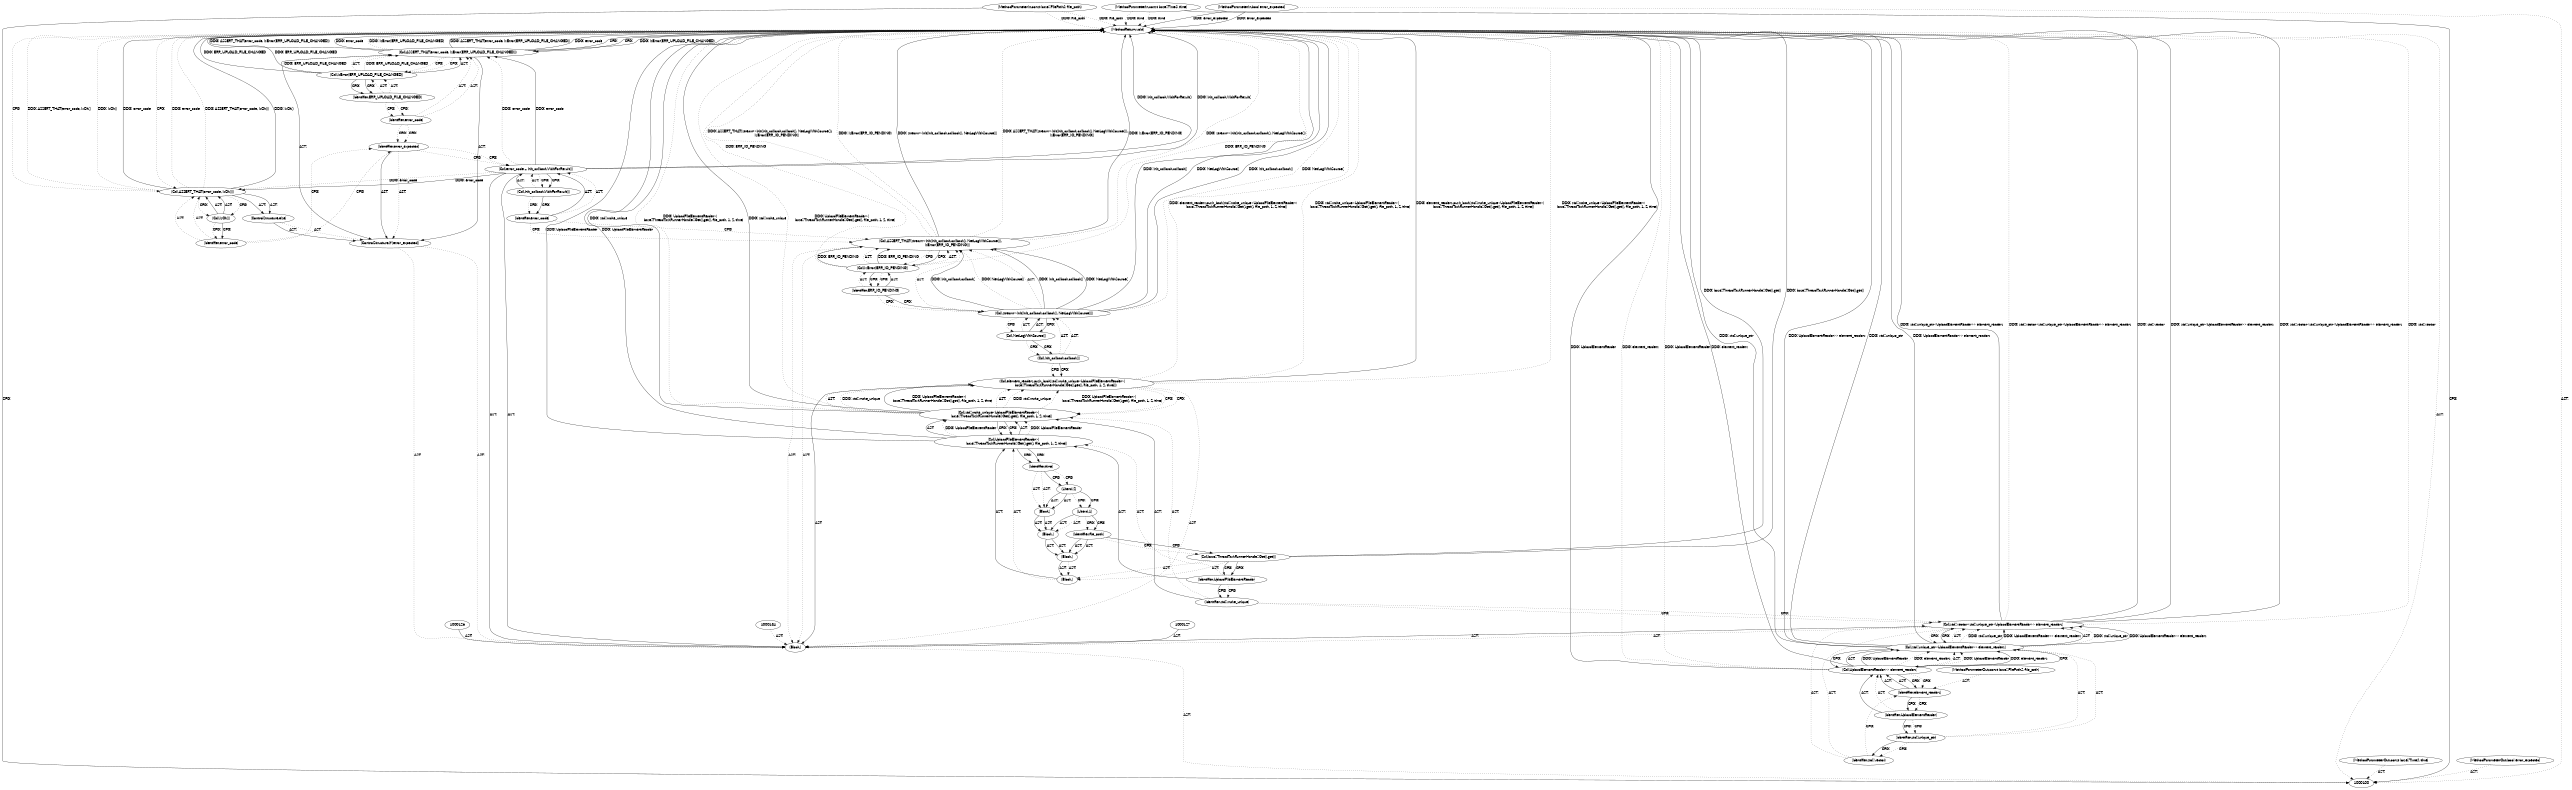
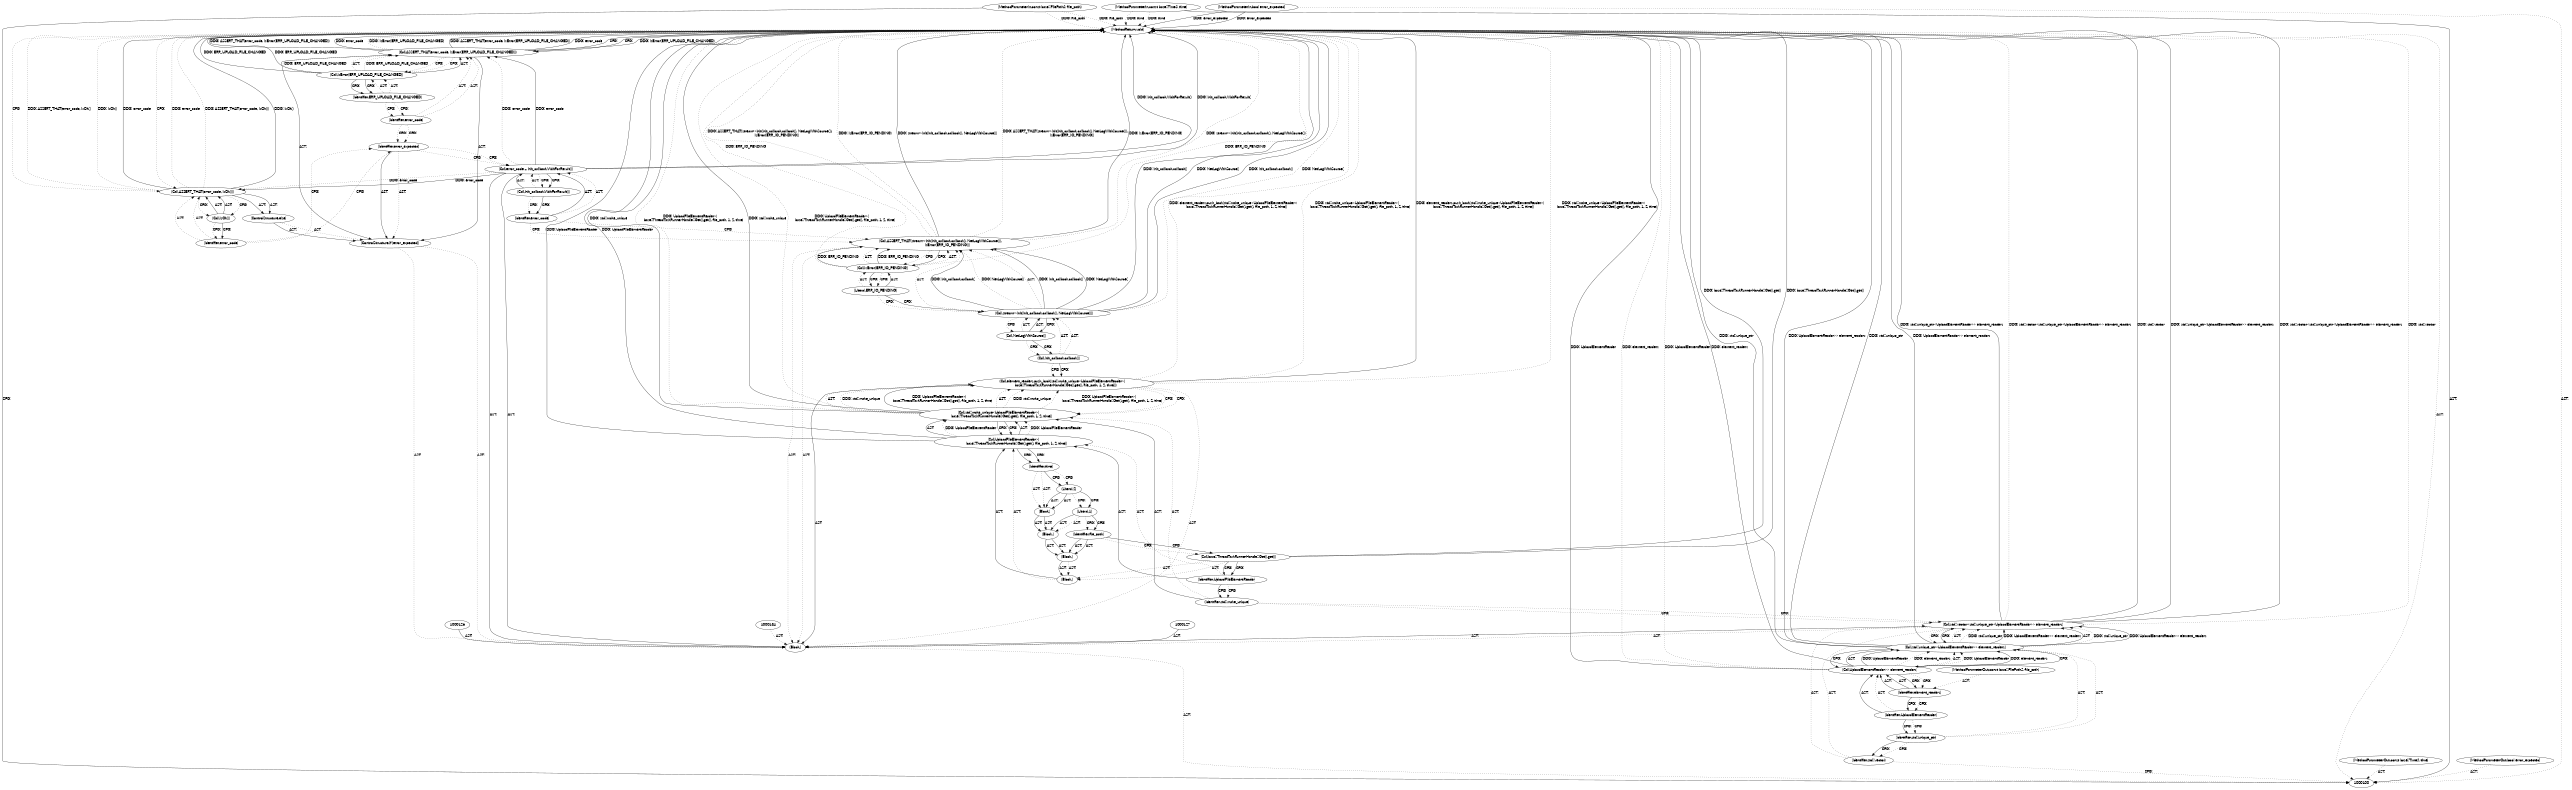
(876, 291) -> (876, 291)
(2454, 399) -> (2454, 399)
(1867, 719) -> (2119, 772)
